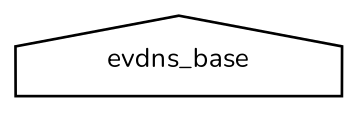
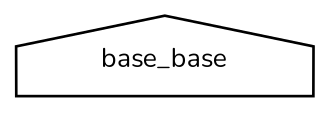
(179, 60) -> (165, 60)
